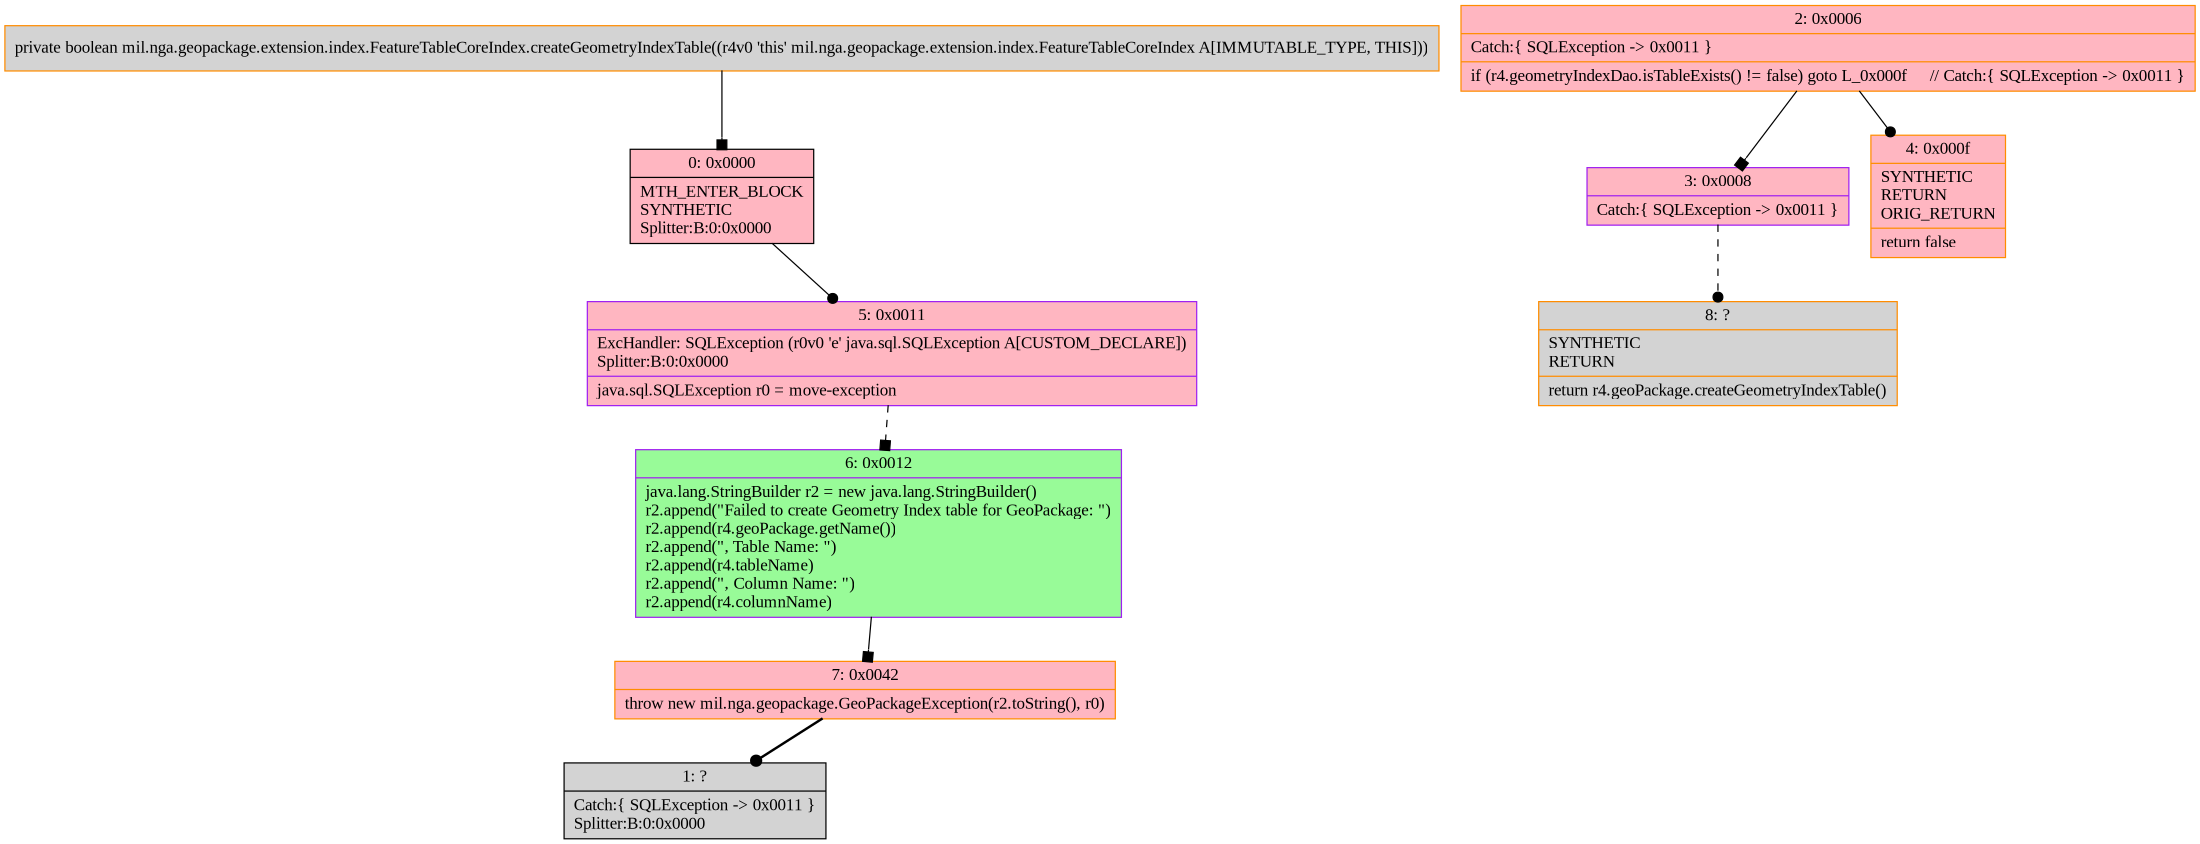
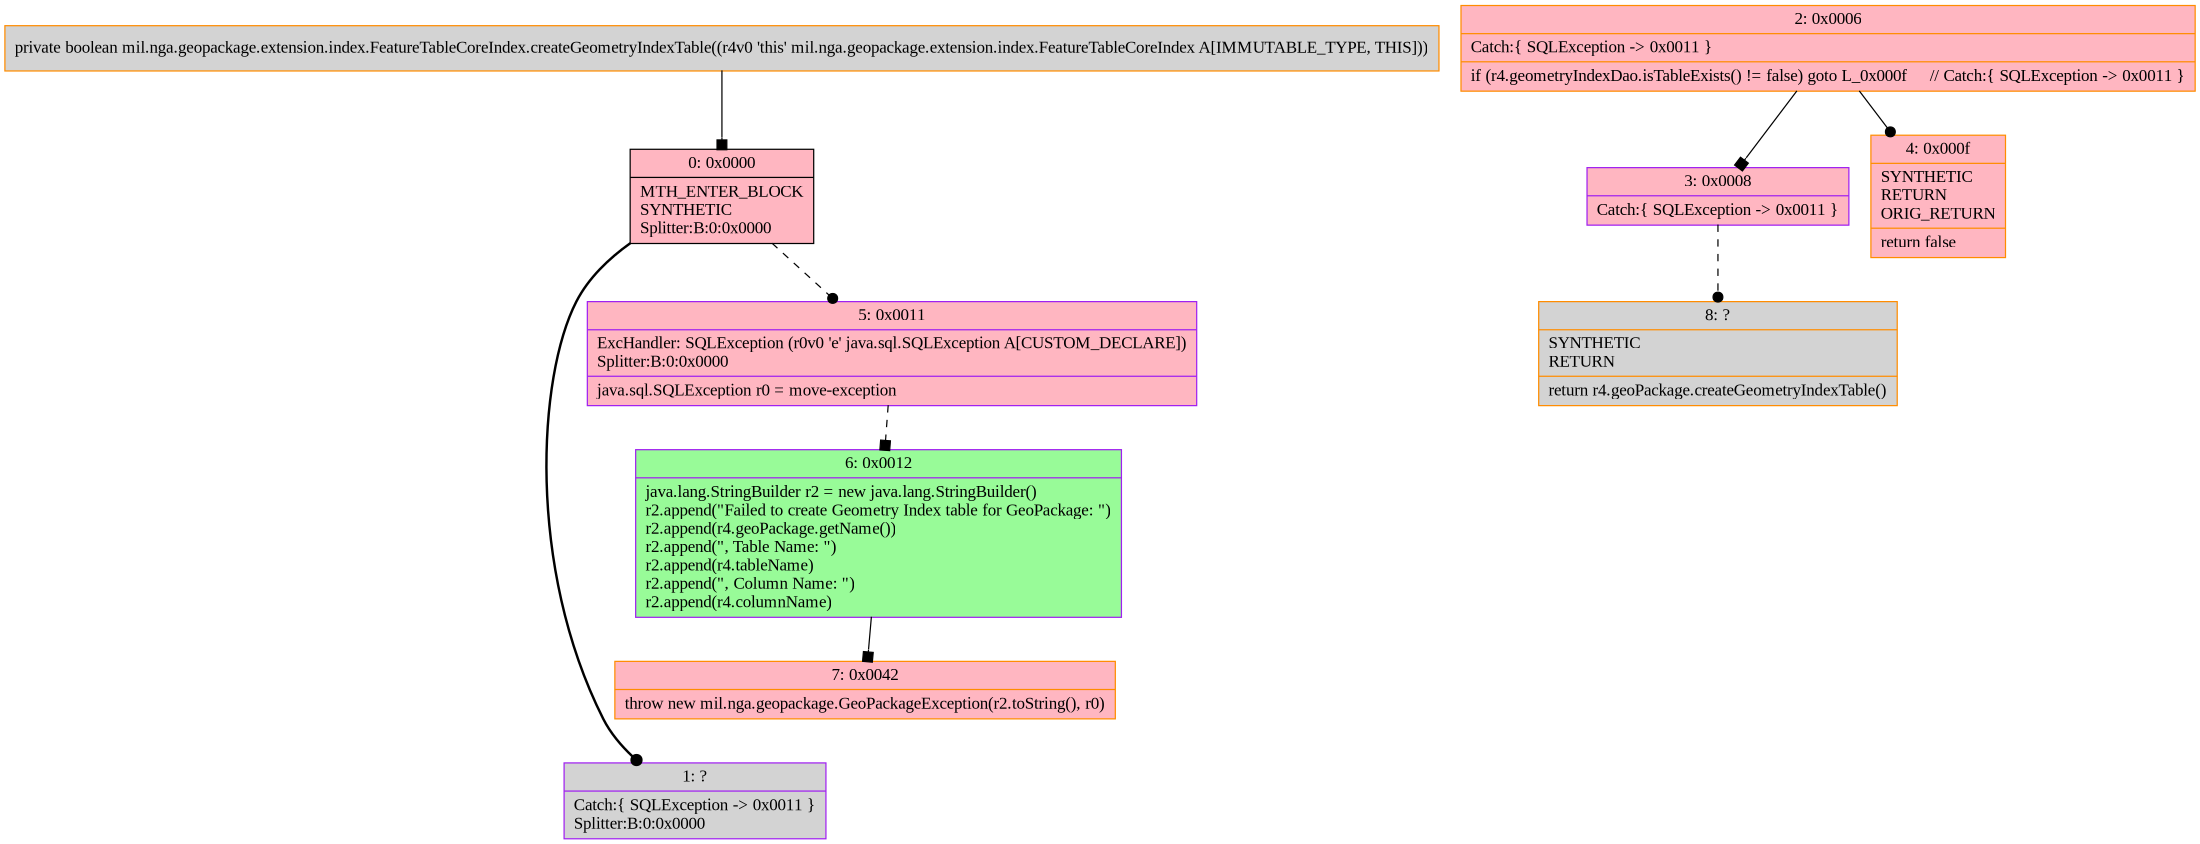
(800, 269) -> (800, 269)
(792, 738) -> (548, 496)
(695, 801) -> (695, 801)
